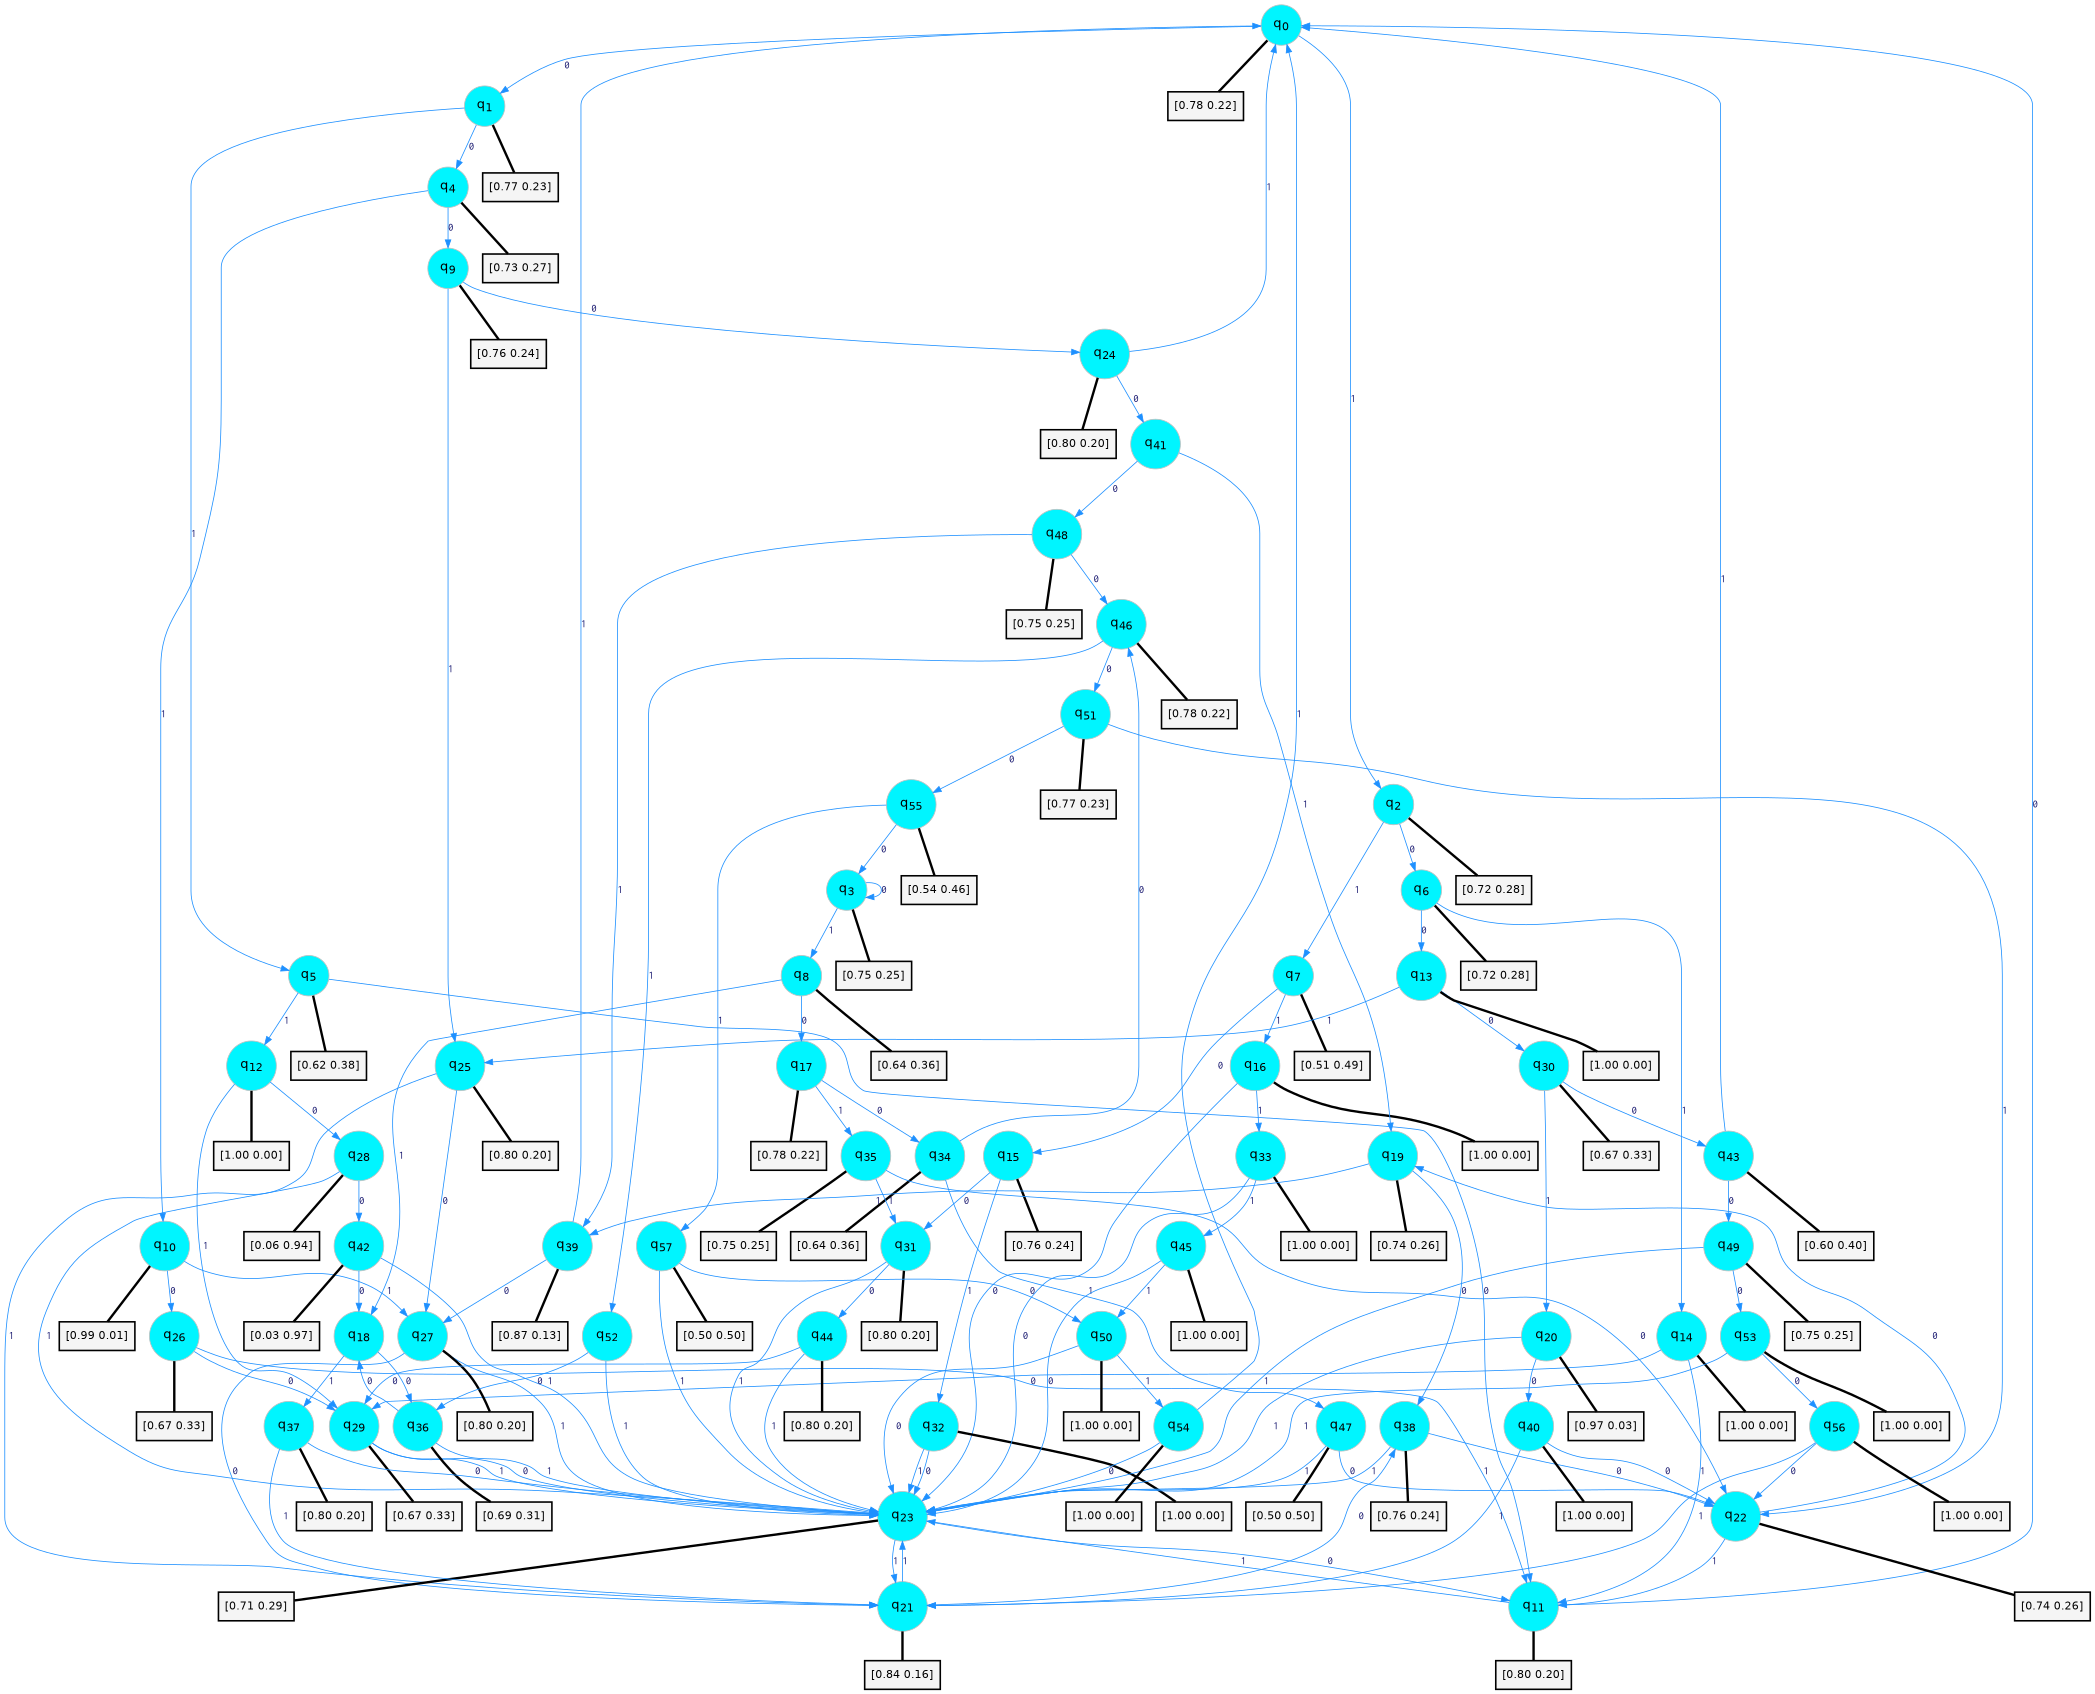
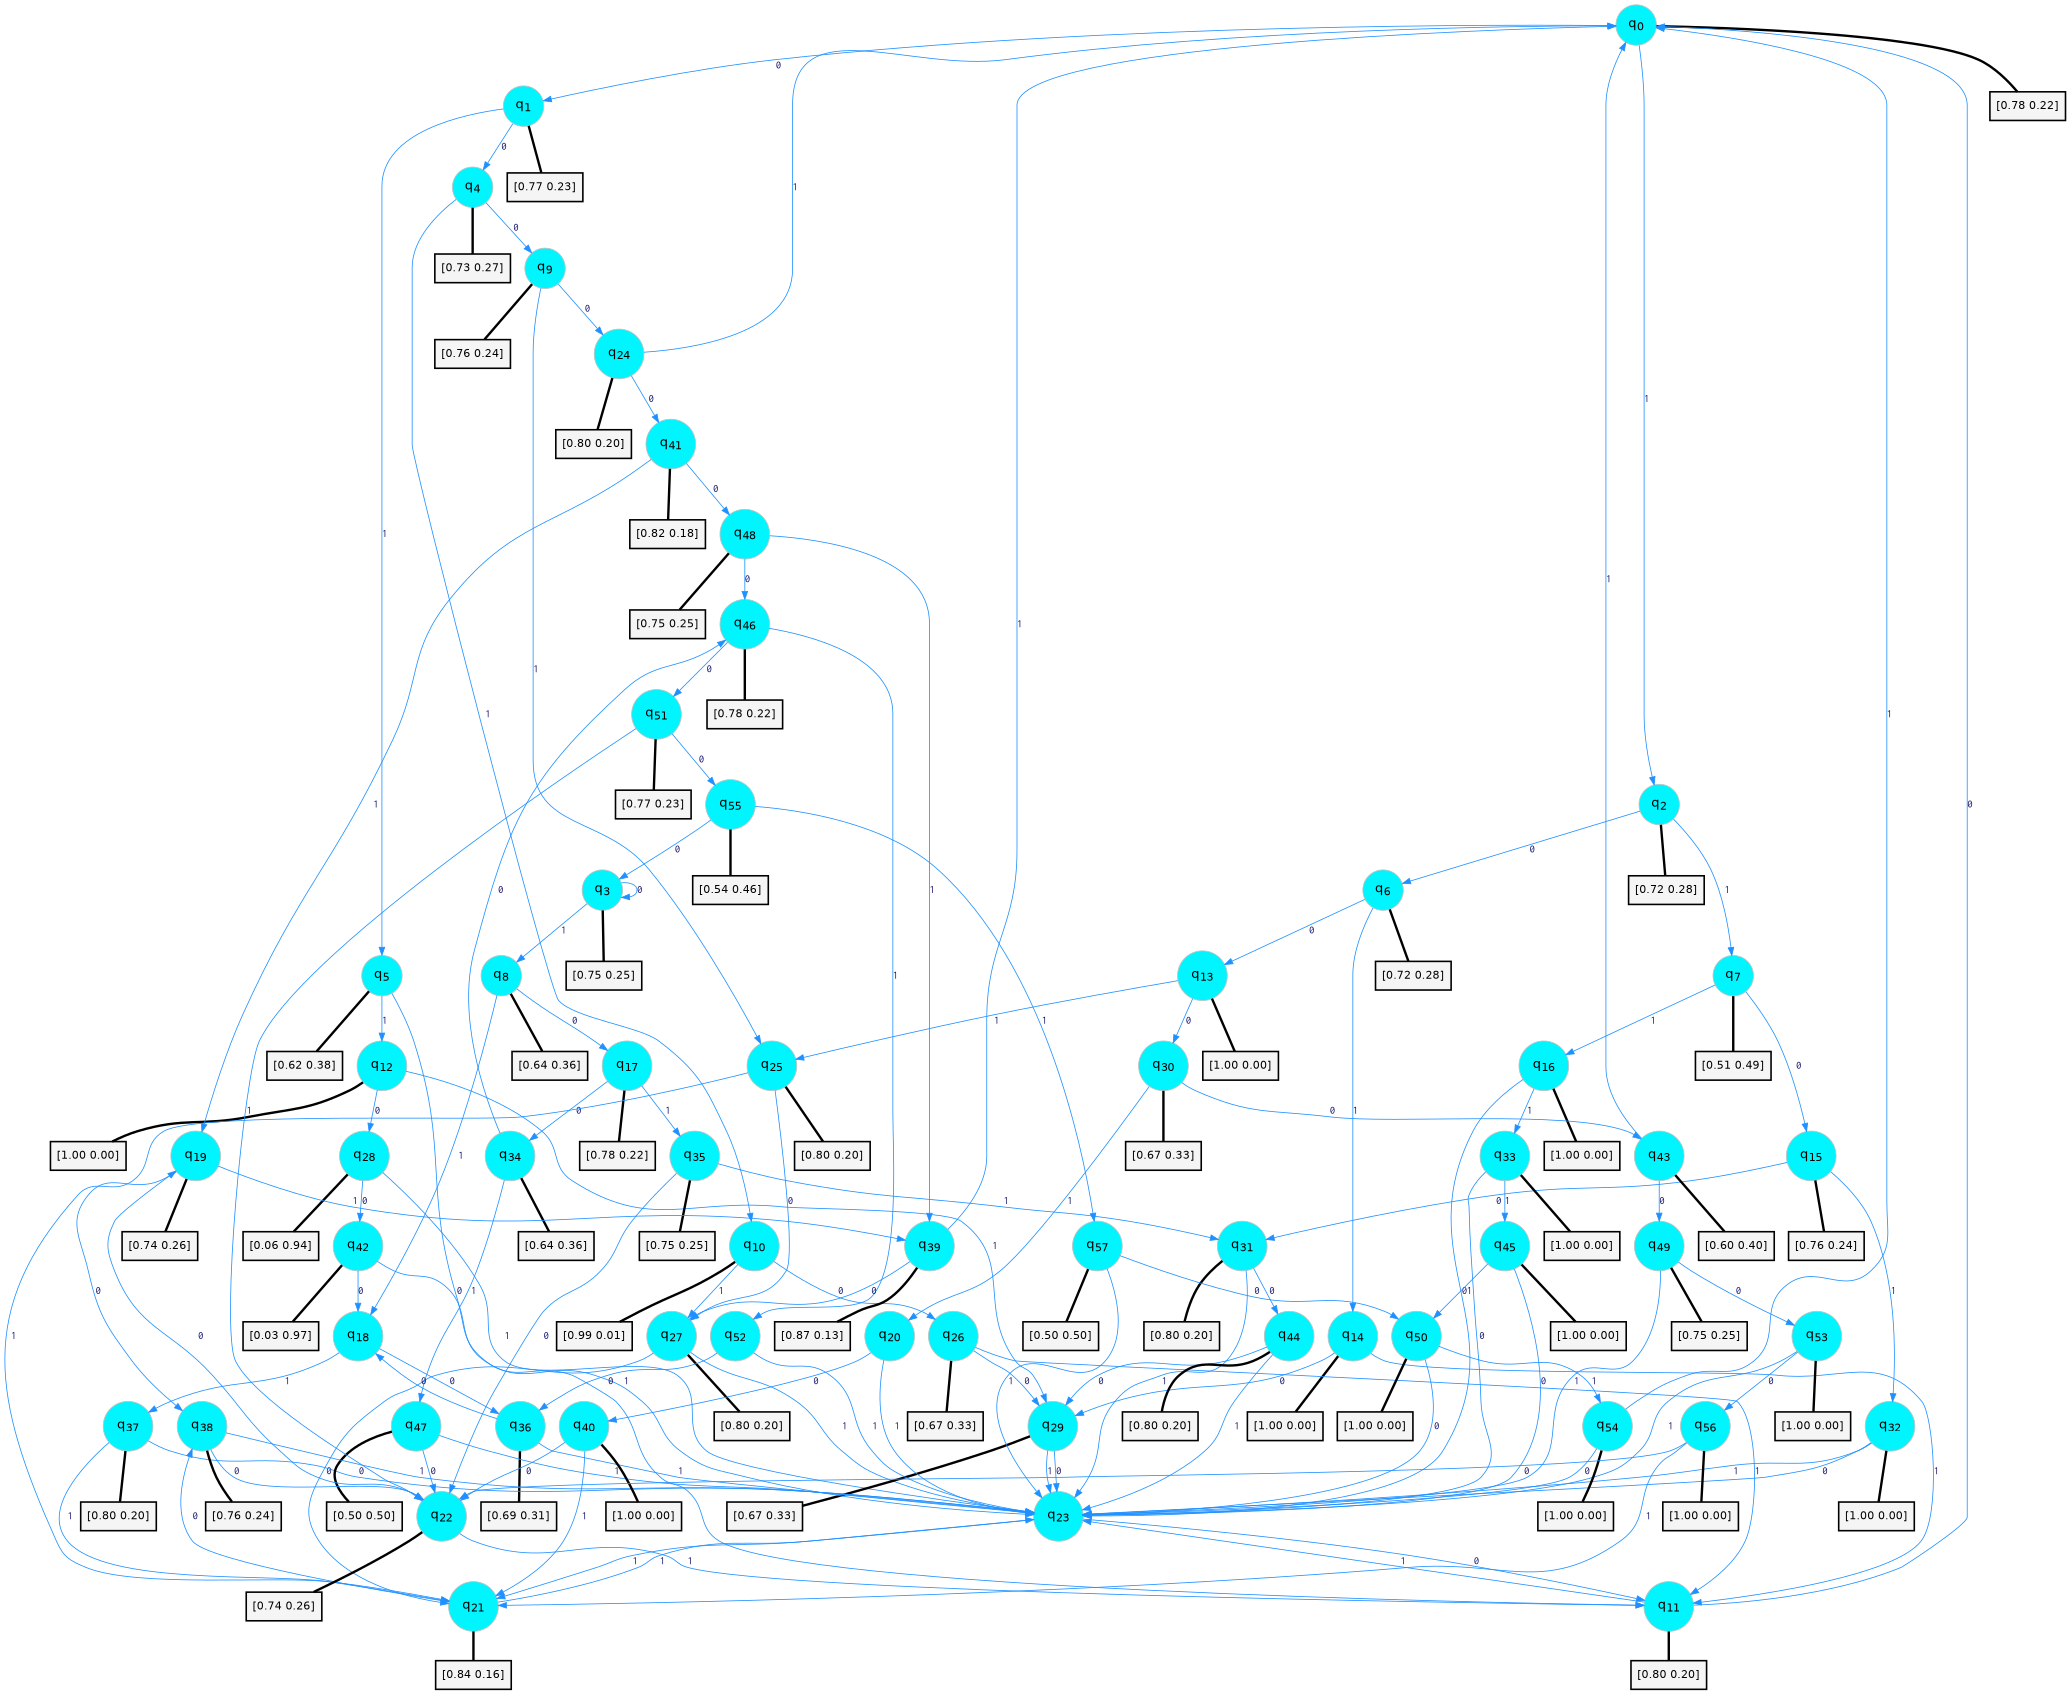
none -> (668, 534)
(1606, 1426) -> none
(256, 1606) -> none
